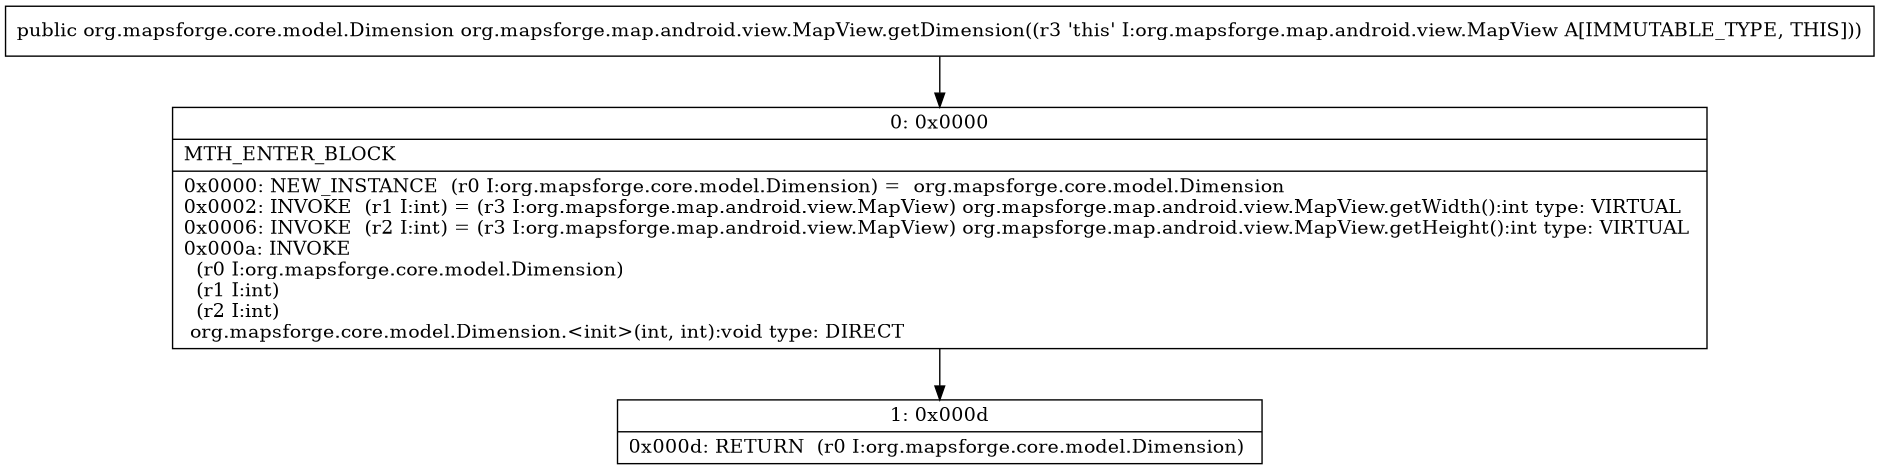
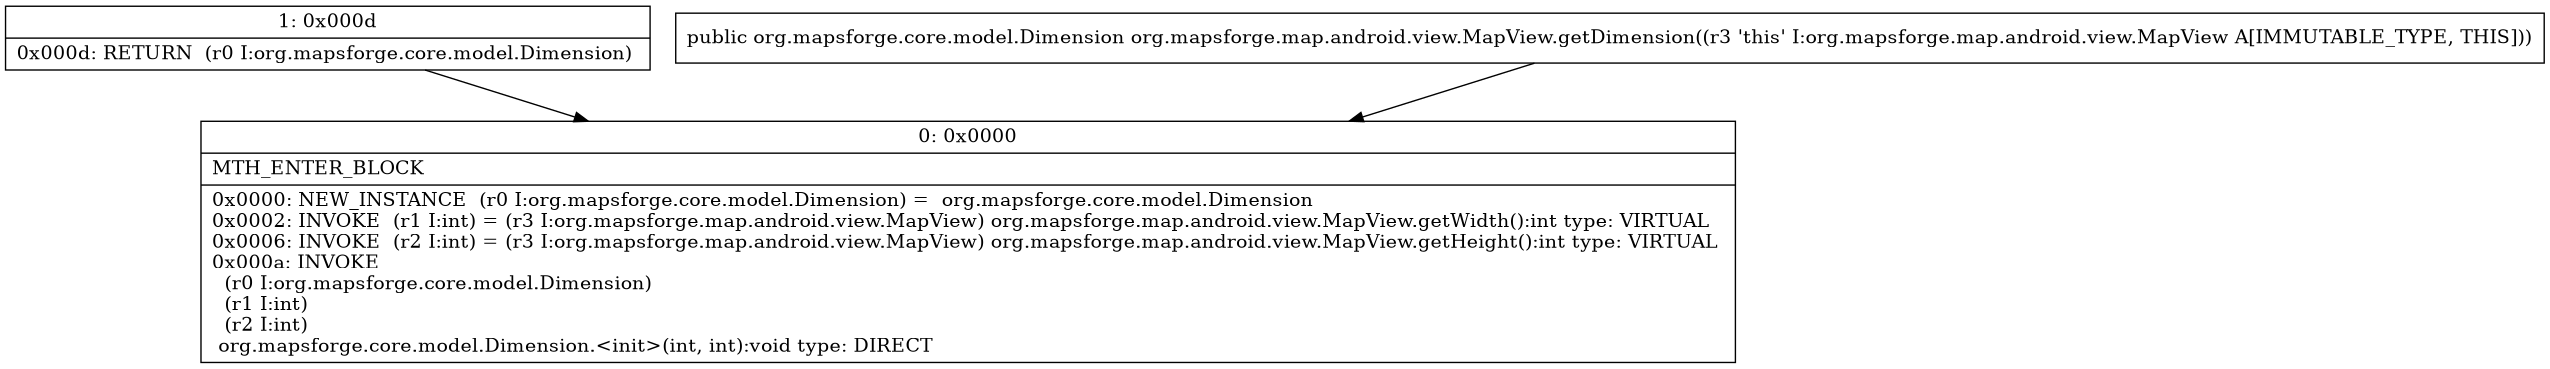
(940, 367) -> (500, 94)
